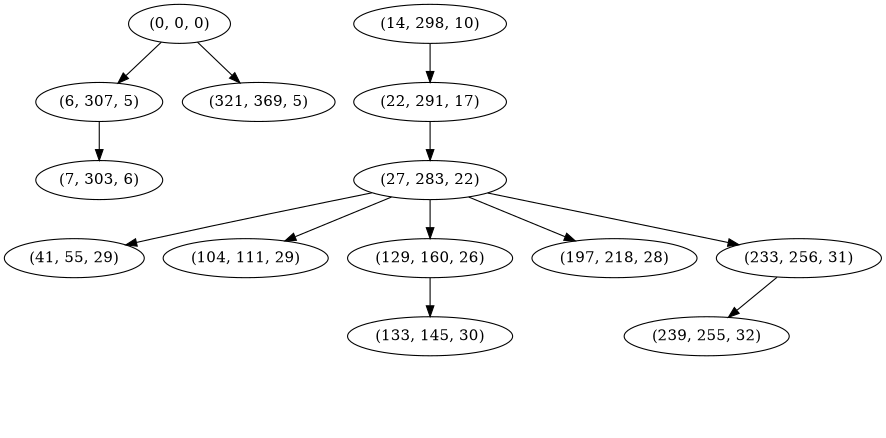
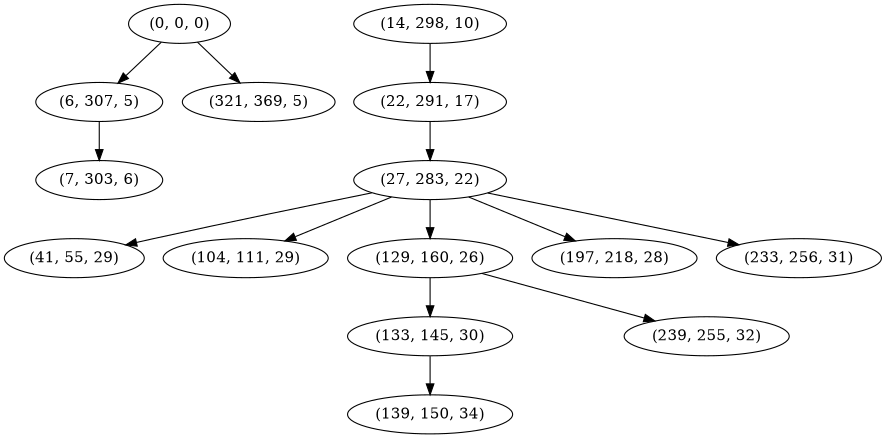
(757, 294) -> (563, 296)
none -> (430, 414)
